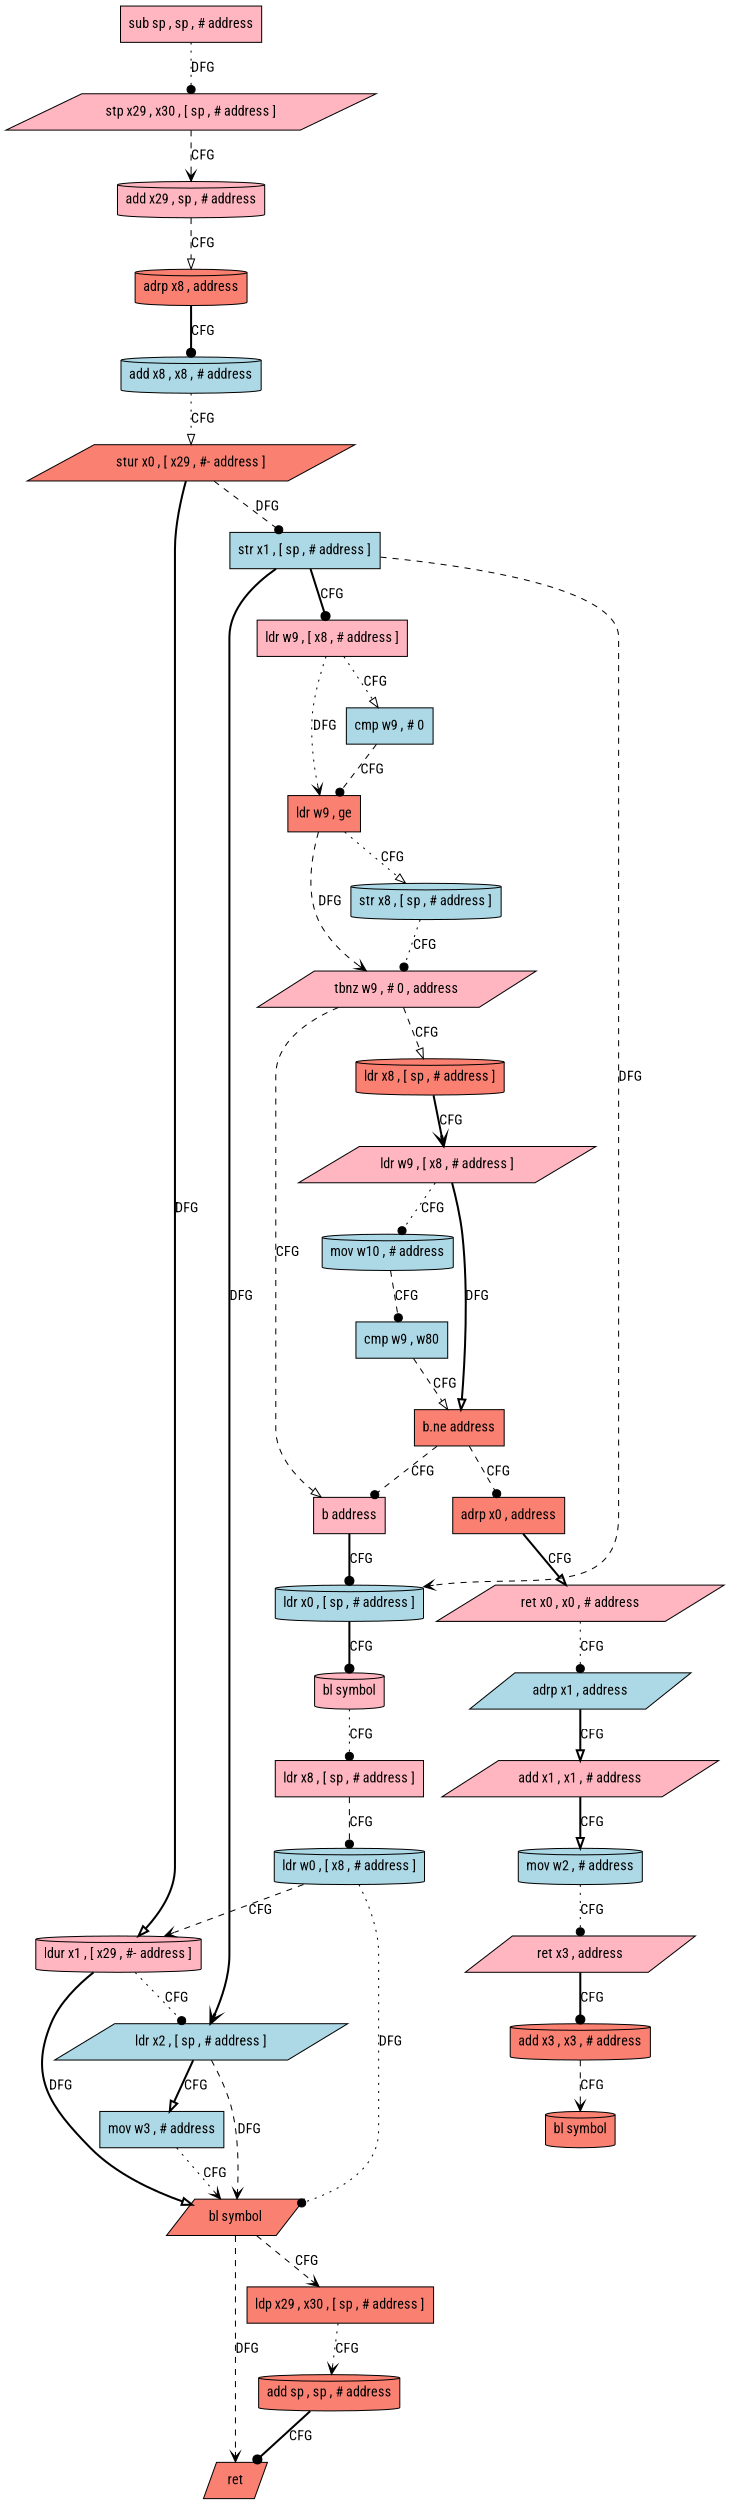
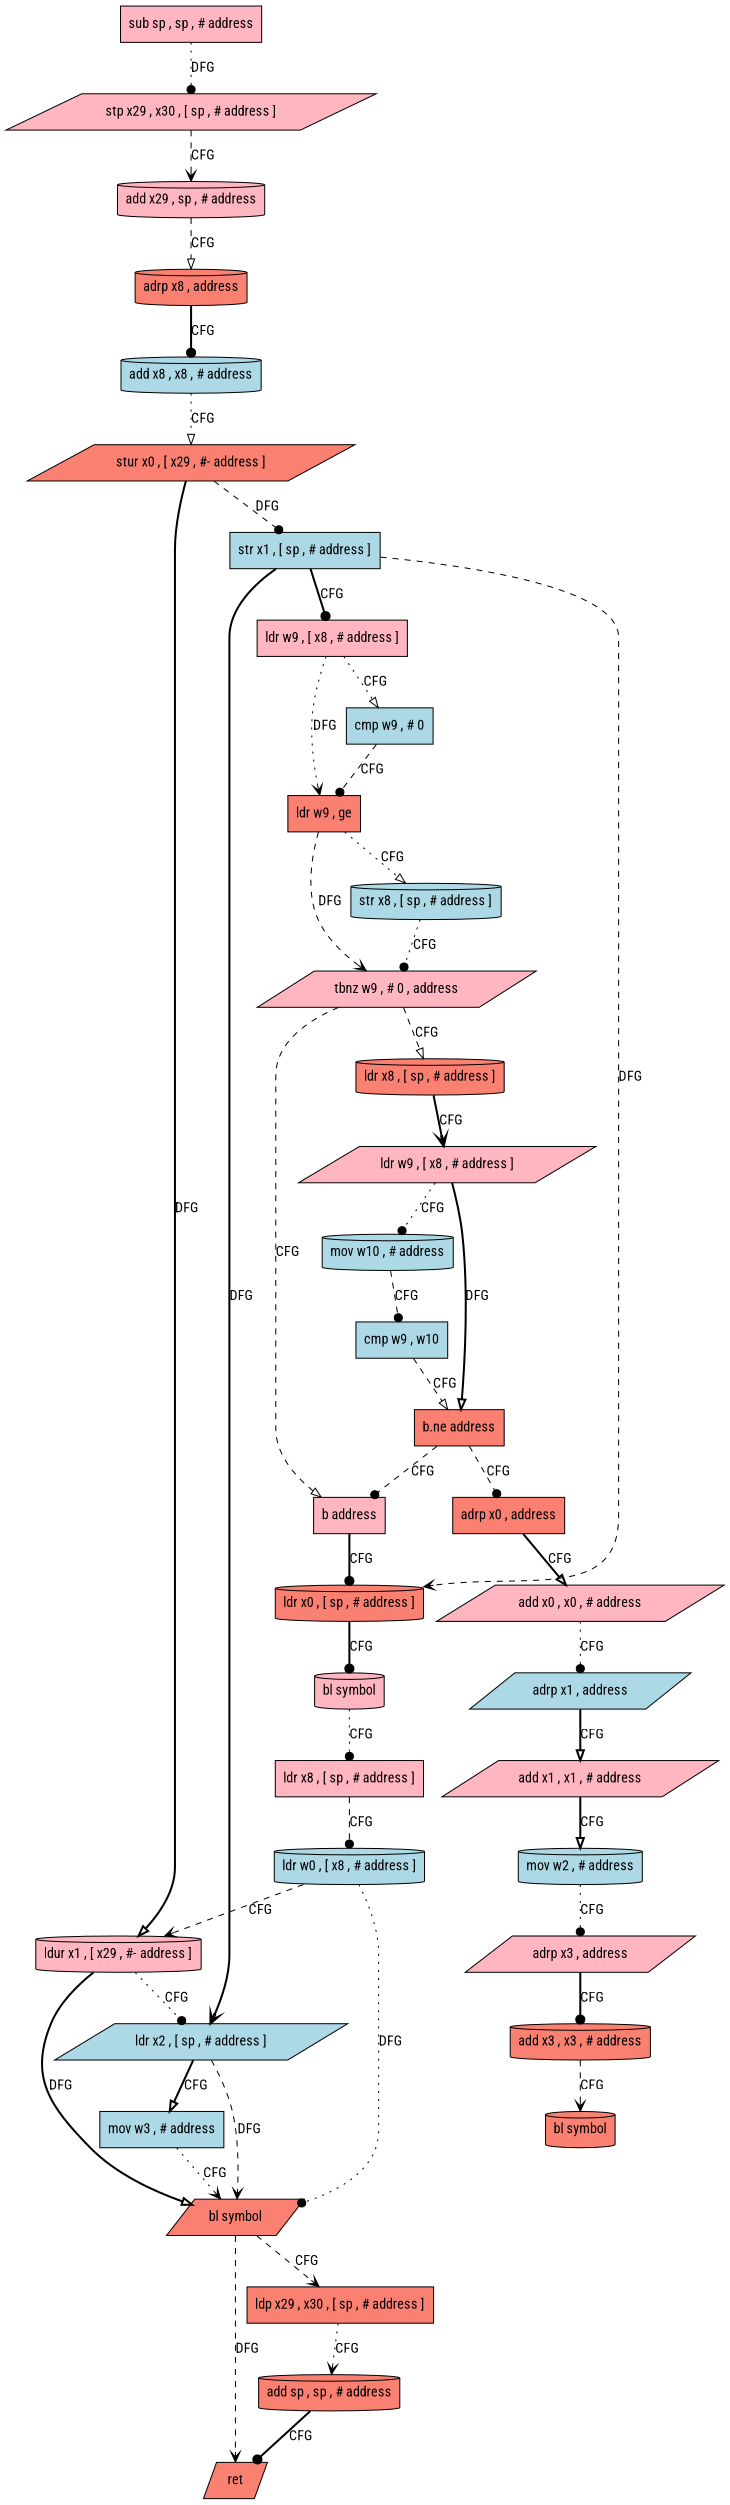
(402, 1340) -> (402, 1340)
(349, 1603) -> (349, 1603)
(580, 1603) -> (580, 1603)
(580, 1954) -> (580, 1954)
